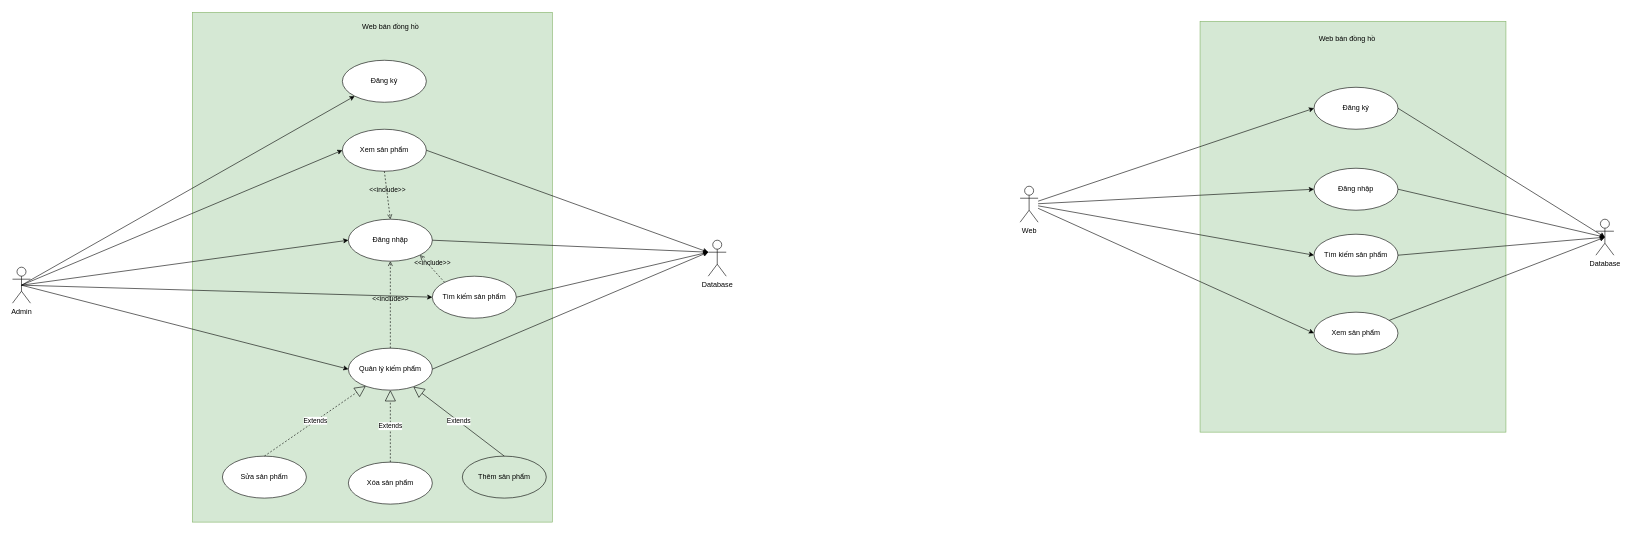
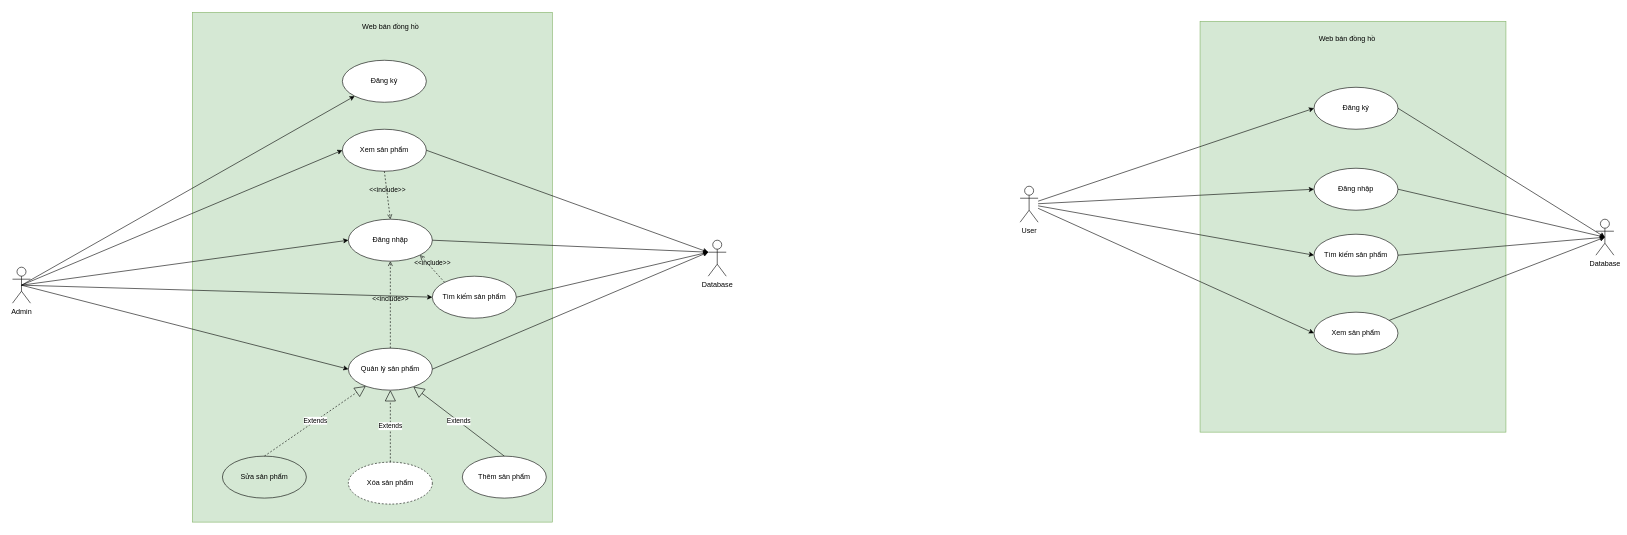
(1030, 231) -> (1030, 231)
(390, 369) -> (390, 369)
(264, 477) -> (264, 477)
(504, 477) -> (504, 477)
(390, 483) -> (390, 483)
